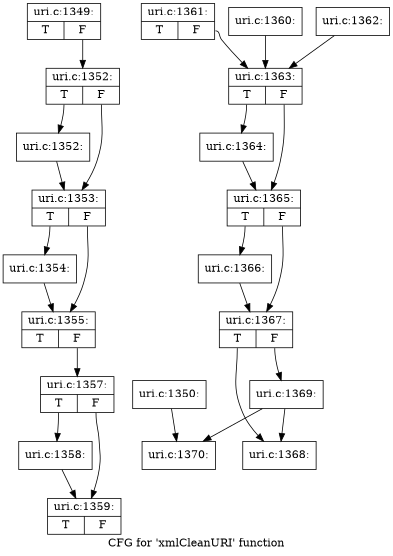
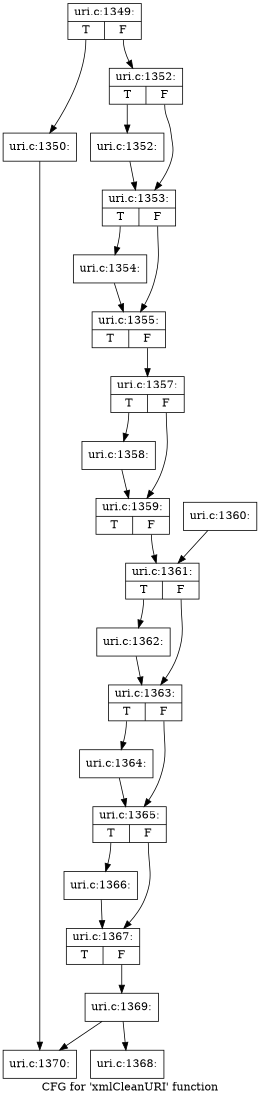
(265, 48) -> (196, 544)
none -> (76, 85)
(237, 395) -> none
none -> (152, 545)
none -> (143, 610)
